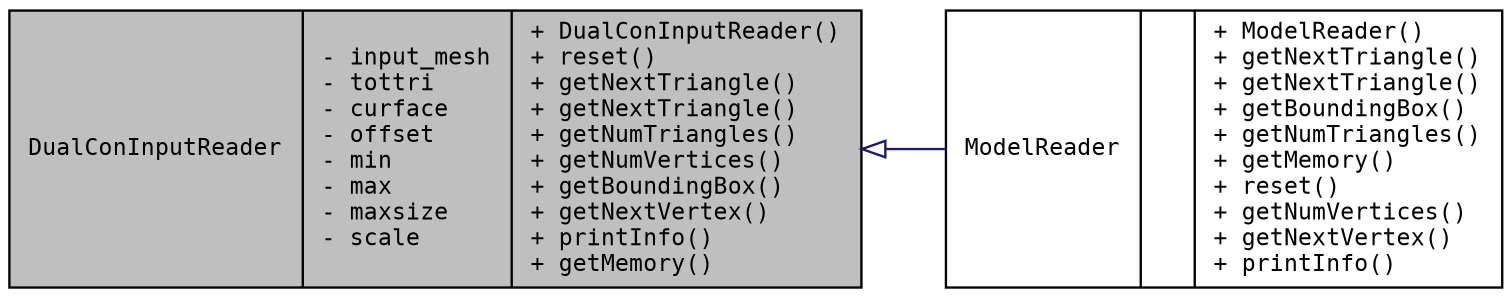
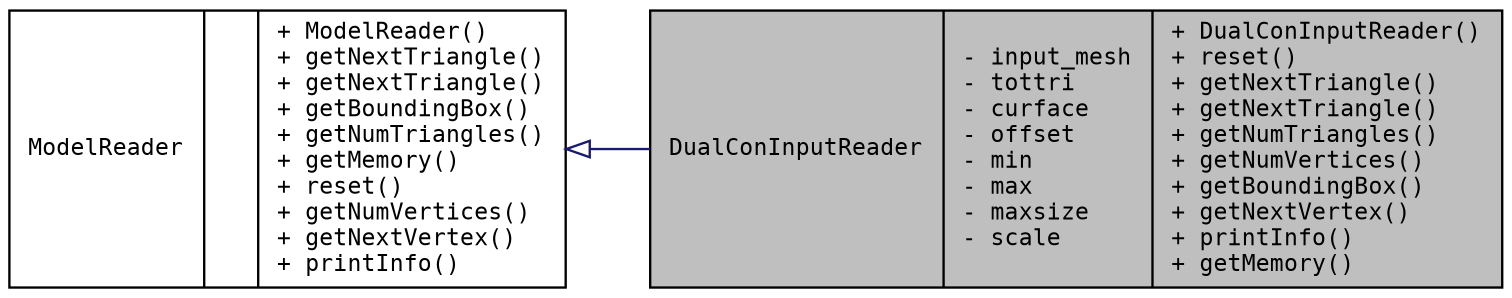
(915, 149) -> (620, 149)
